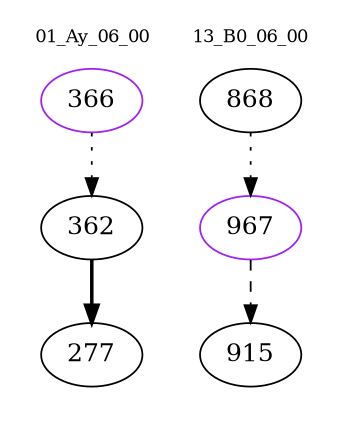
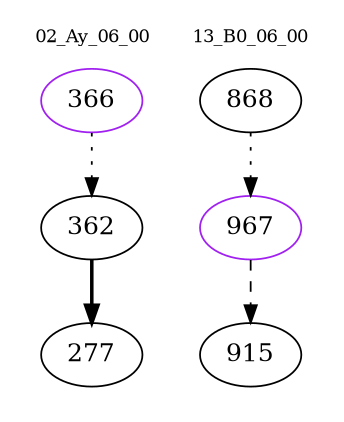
(93, 38) -> (93, 38)
